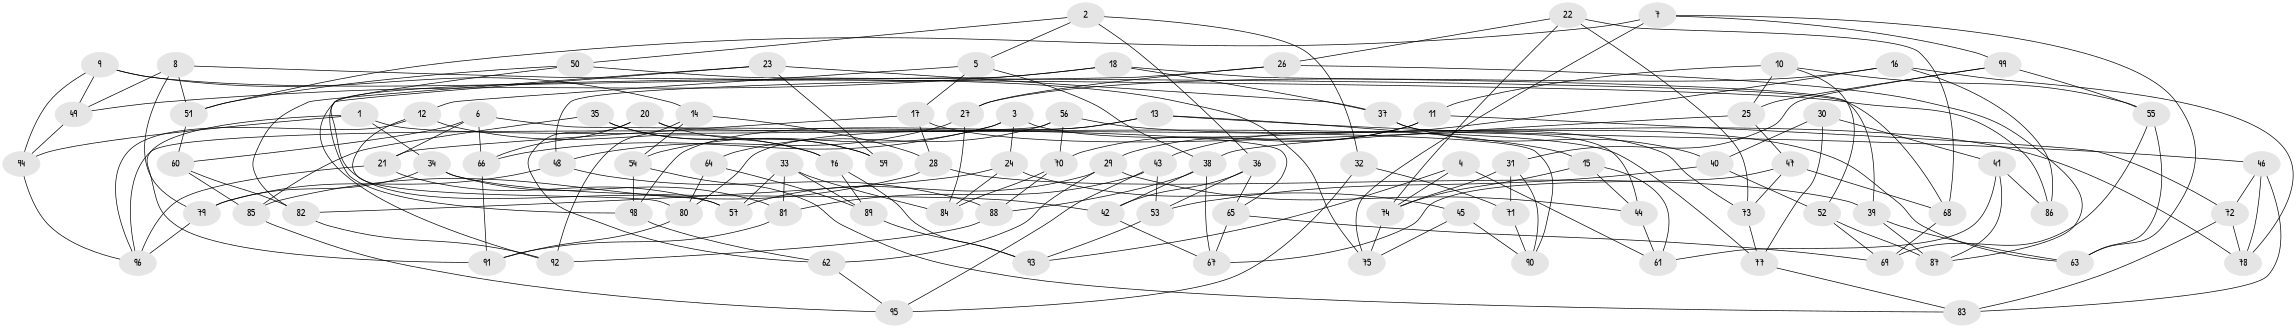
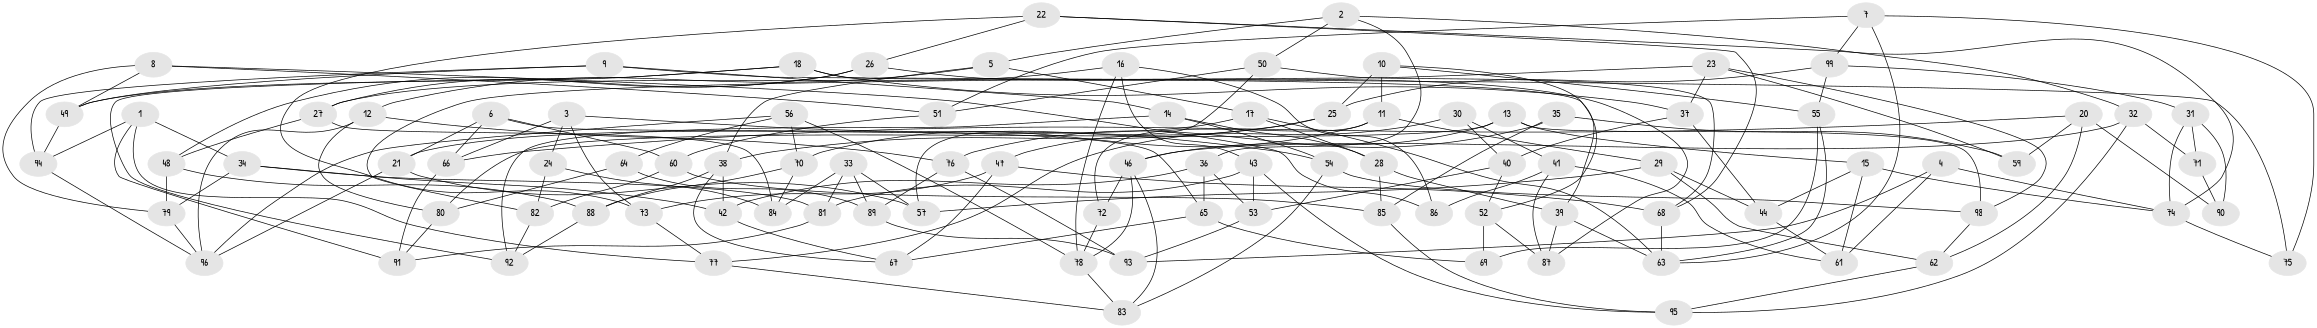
none -> (1608, 147)
(1461, 214) -> none
(1916, 238) -> (1661, 242)
(2101, 275) -> (1100, 288)
